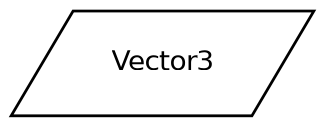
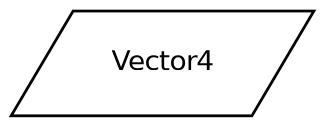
(163, 63) -> (163, 63)
